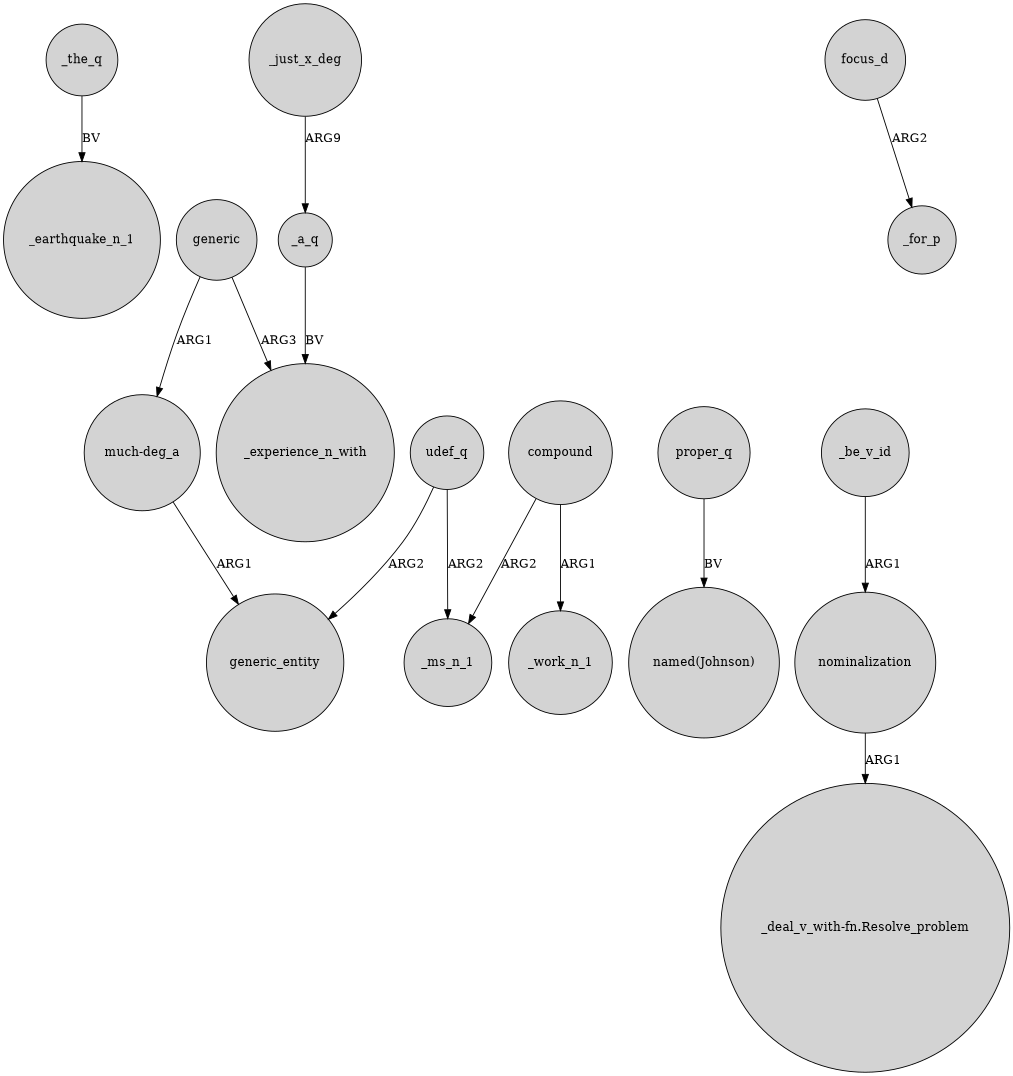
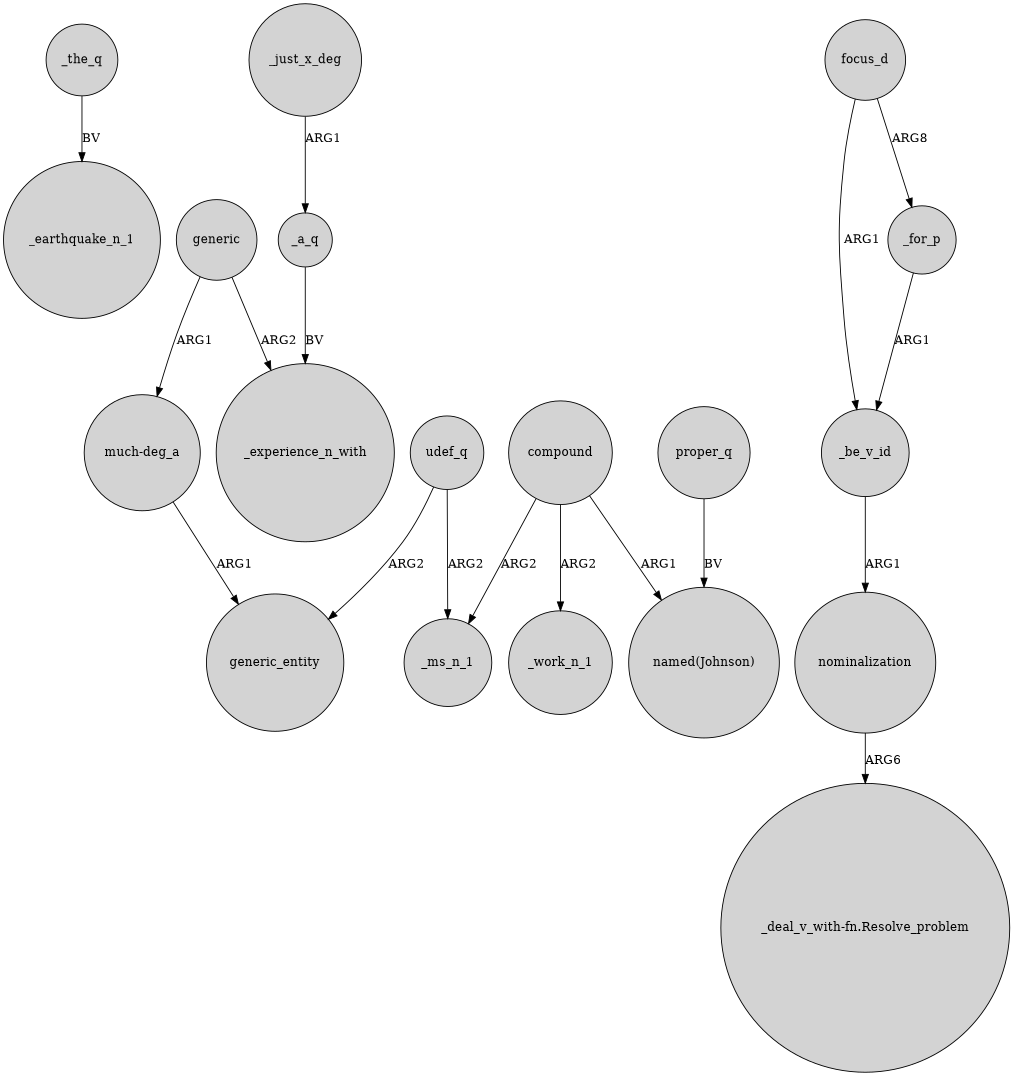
(323, 139) -> (323, 139)
(910, 139) -> (910, 139)
none -> (840, 250)
none -> (896, 337)
(279, 341) -> (279, 341)
none -> (623, 544)
(579, 565) -> (579, 565)
(883, 761) -> (883, 761)
